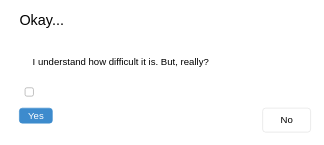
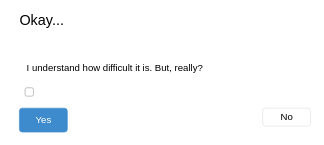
(168, 60) -> (162, 66)
(36, 116) -> (43, 120)
(287, 120) -> (287, 117)
